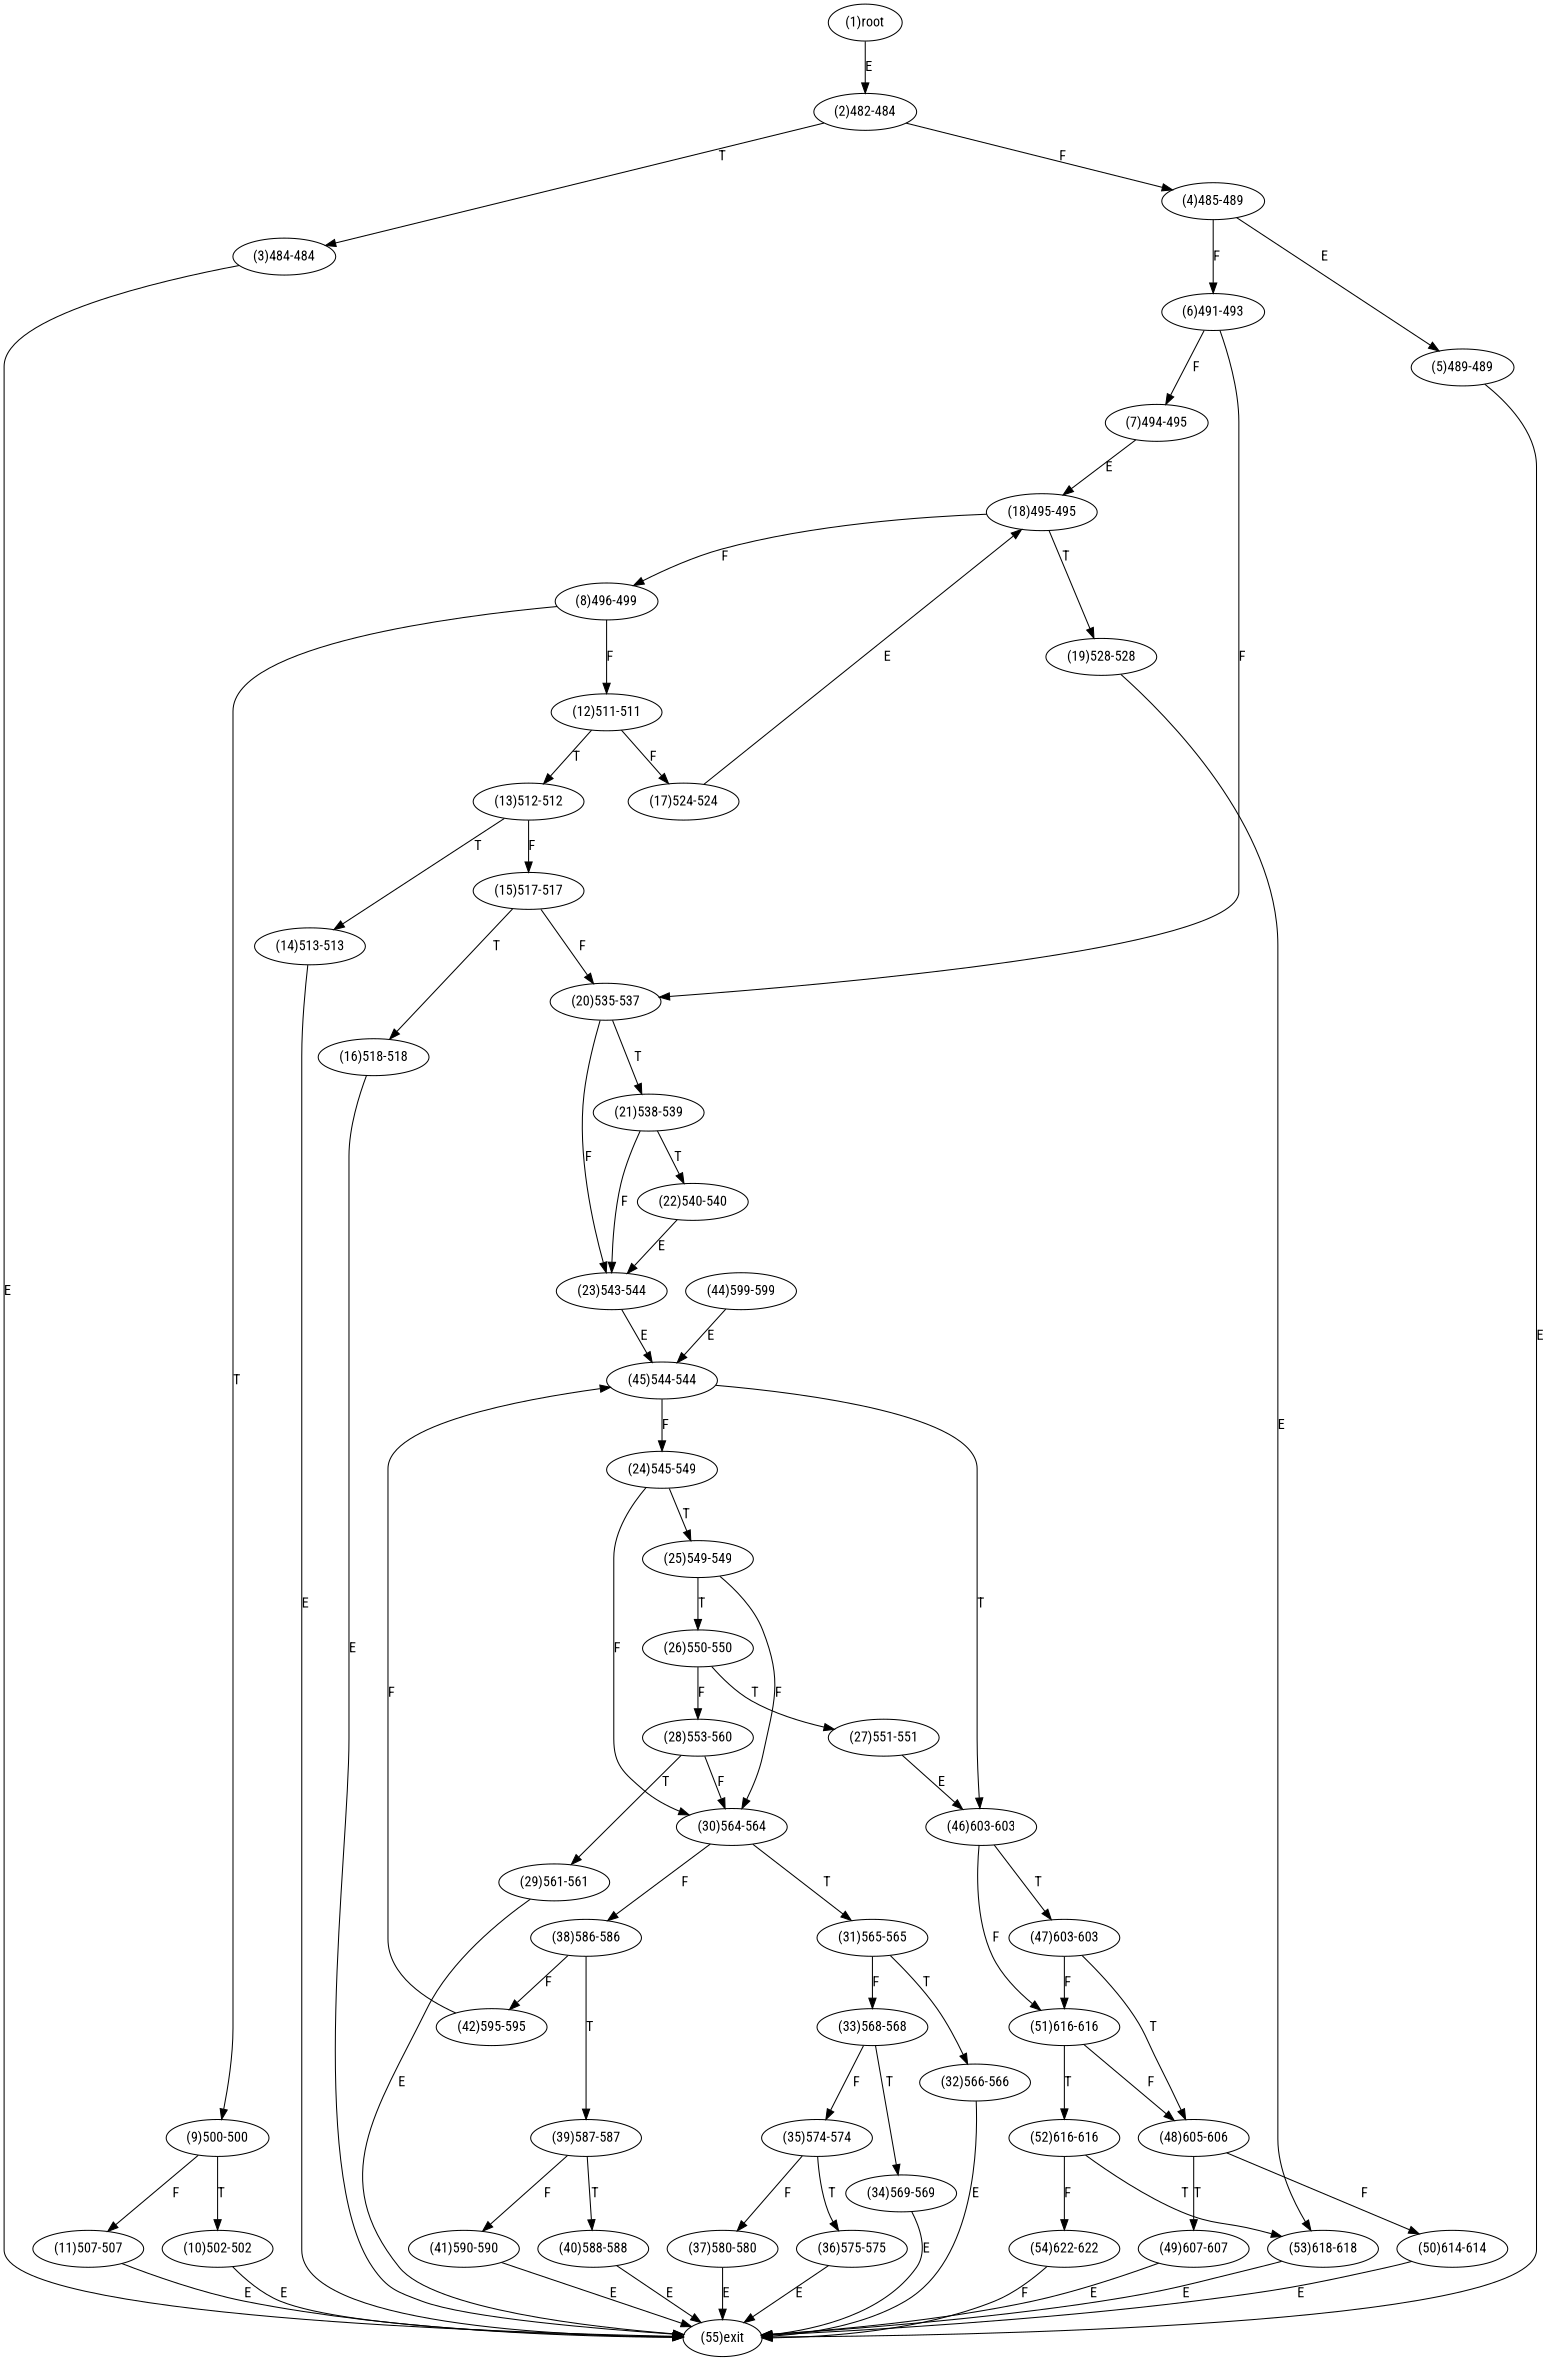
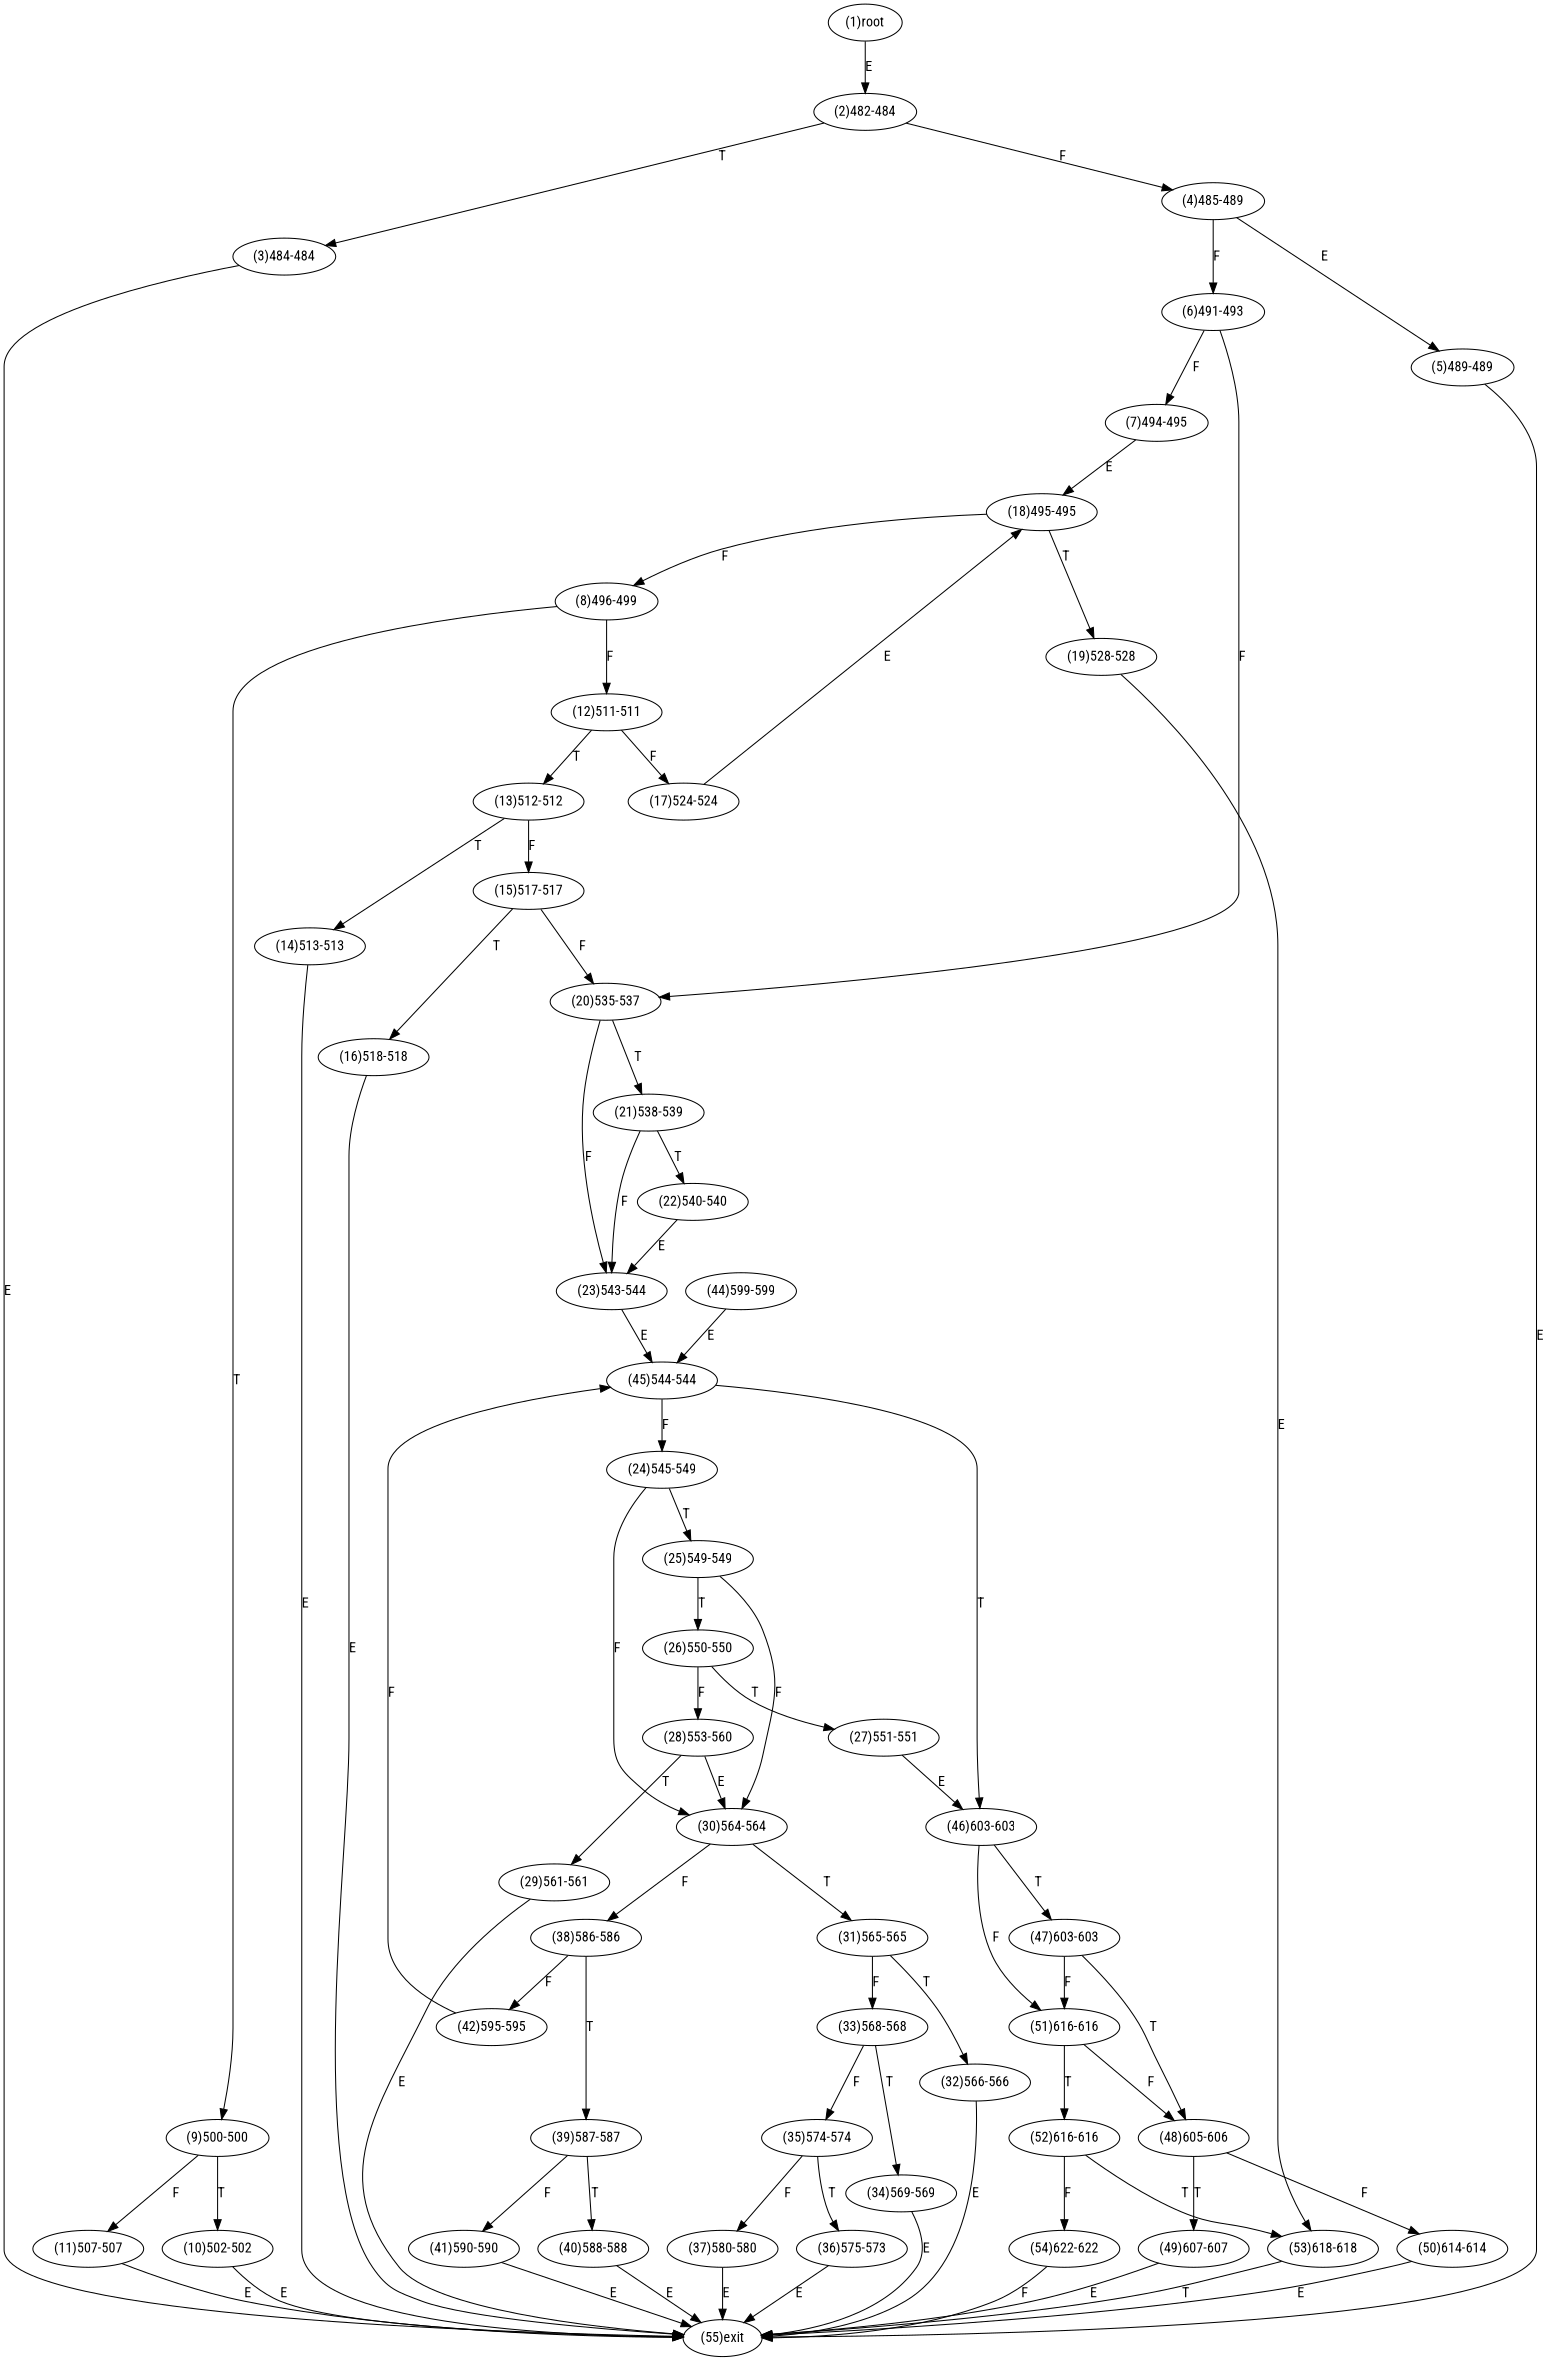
(721, 1782) -> (721, 1782)
(852, 2249) -> (852, 2249)
(1186, 2293) -> (1186, 2293)
